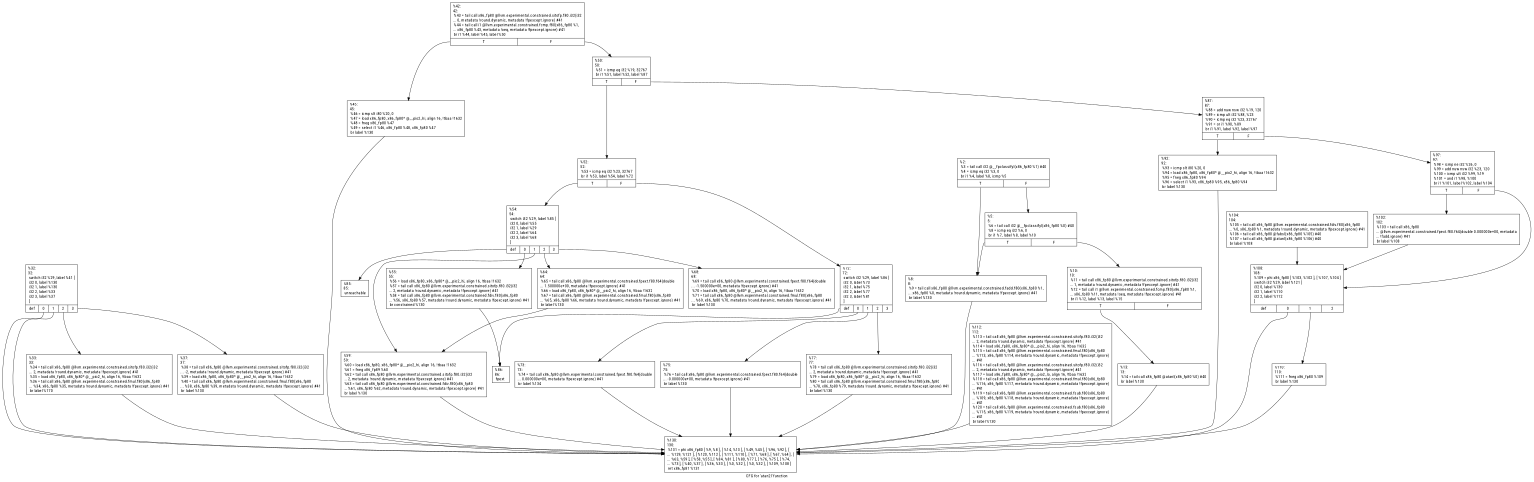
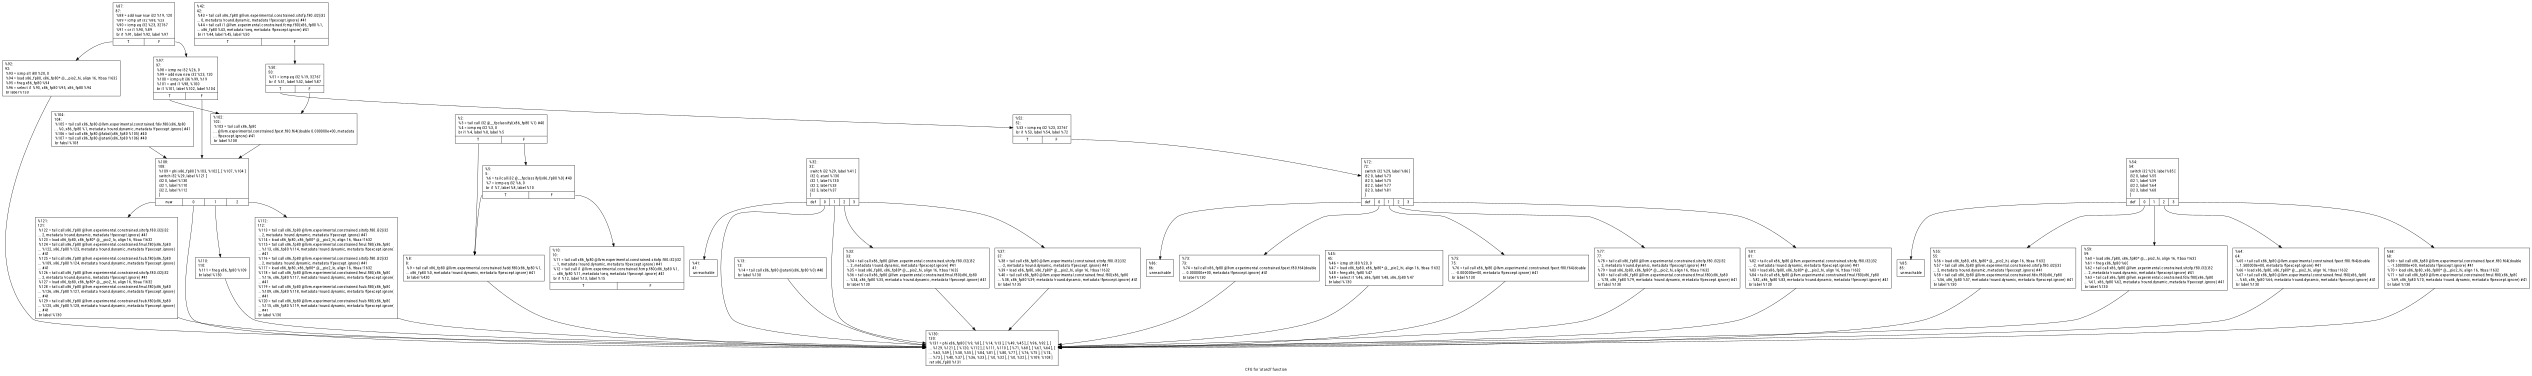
(421, 62) -> none
(925, 92) -> (308, 103)
(1458, 174) -> (182, 79)
(983, 176) -> (481, 132)
(560, 190) -> none
none -> (268, 206)
(523, 228) -> (2143, 181)
(1007, 230) -> (505, 183)
(1393, 236) -> (234, 136)
(1241, 243) -> (67, 143)
none -> (107, 268)
none -> (704, 268)
none -> (1819, 268)
(43, 282) -> (824, 176)
(856, 287) -> (1378, 181)
(920, 298) -> (418, 277)
(407, 305) -> (1945, 284)
(1264, 308) -> (169, 202)
(493, 322) -> (1739, 339)
(494, 334) -> (1526, 343)
(1126, 335) -> none
none -> (1753, 341)
(366, 370) -> (2106, 263)
(500, 379) -> (1160, 273)
(529, 384) -> (1194, 277)
(41, 391) -> (858, 284)
(192, 391) -> (1009, 284)
(821, 391) -> (1609, 284)
(683, 468) -> (945, 362)
